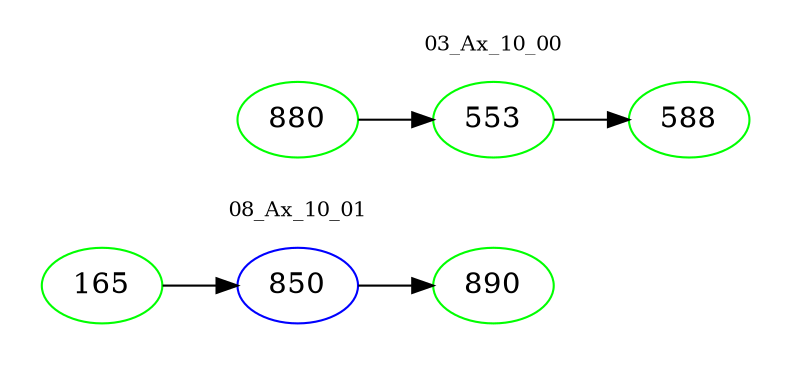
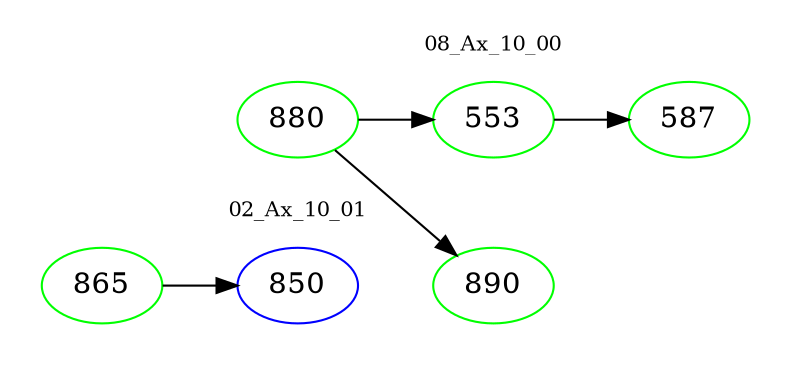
(493, 45) -> (493, 45)
(689, 120) -> (689, 120)
(298, 211) -> (298, 211)
(102, 286) -> (102, 286)
(385, 286) -> (398, 205)
